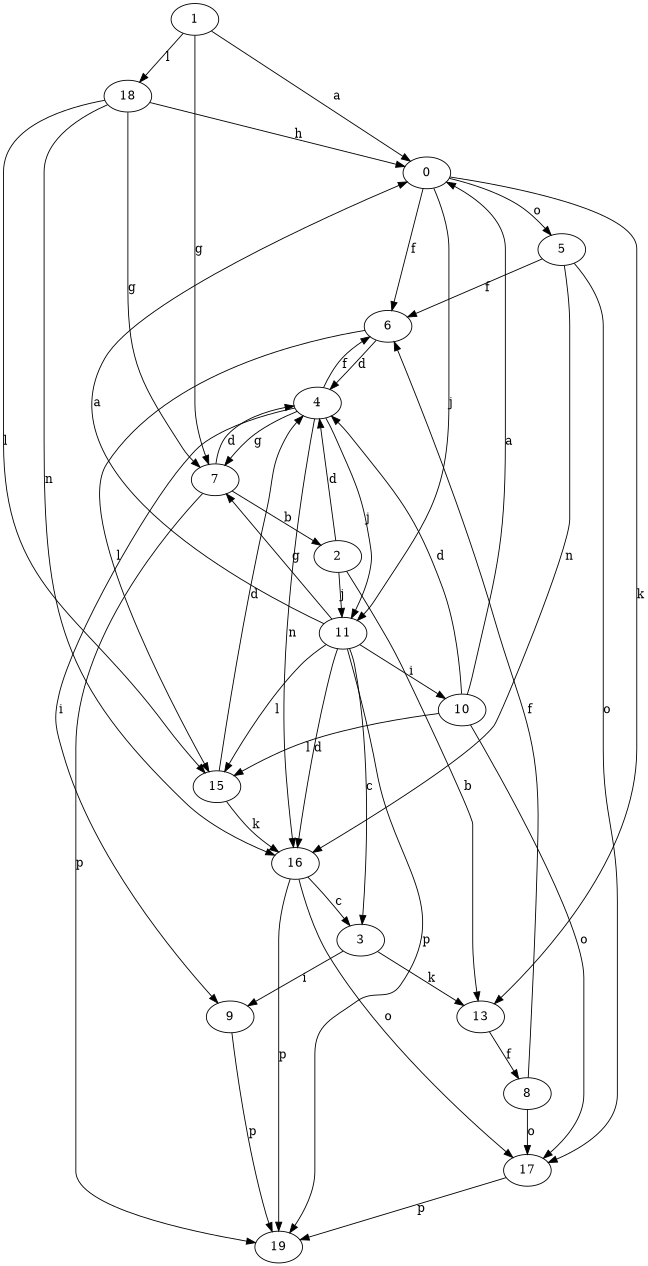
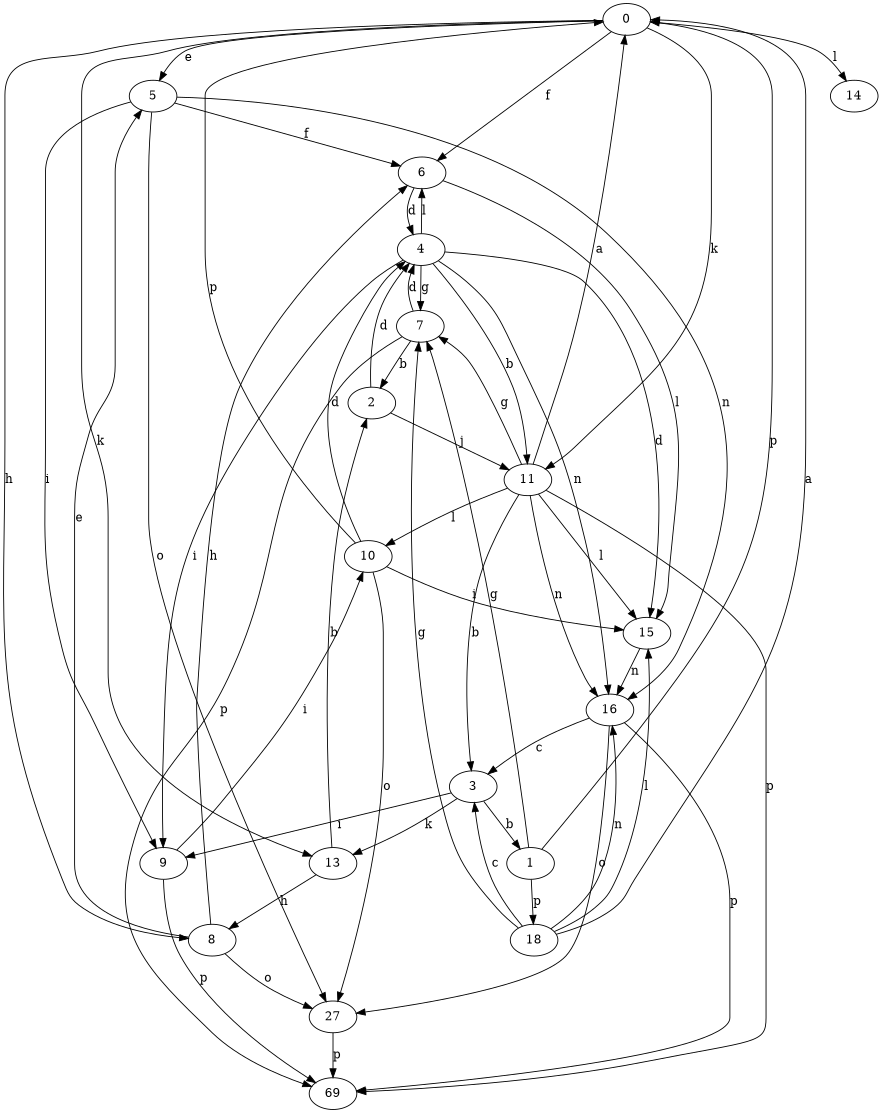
(168, 58) -> (538, 902)
(337, 96) -> (774, 441)
none -> (854, 96)
(299, 134) -> (809, 480)
(538, 211) -> (189, 58)
none -> (5, 250)
(345, 365) -> (424, 211)
(451, 403) -> (714, 250)
(509, 441) -> (214, 288)
none -> (45, 458)
(368, 518) -> (510, 365)
none -> (75, 558)
(249, 594) -> (637, 367)
(411, 672) -> (453, 518)
(530, 710) -> (214, 557)
none -> (282, 725)
(308, 748) -> (475, 595)
(318, 748) -> (559, 595)
(451, 771) -> (329, 636)
(370, 787) -> (476, 633)
none -> (499, 822)
(256, 825) -> (636, 672)
none -> (489, 873)
(509, 1055) -> (285, 902)
(527, 1170) -> (333, 1017)
(279, 1247) -> (333, 1094)
